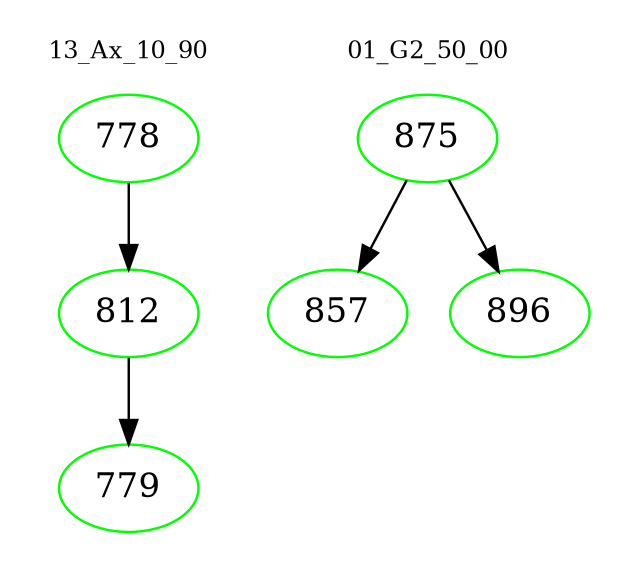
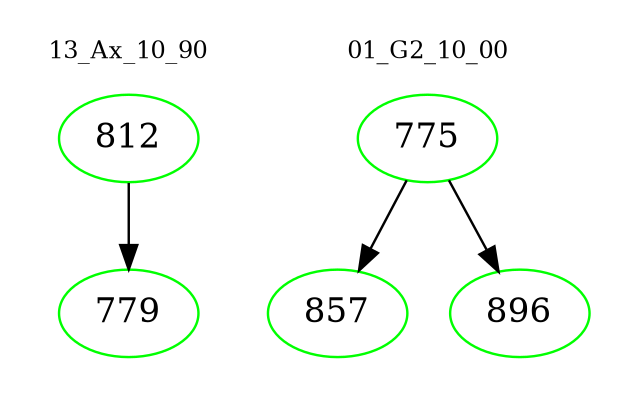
(429, 52) -> (429, 52)
(129, 138) -> none
(428, 138) -> (428, 138)
